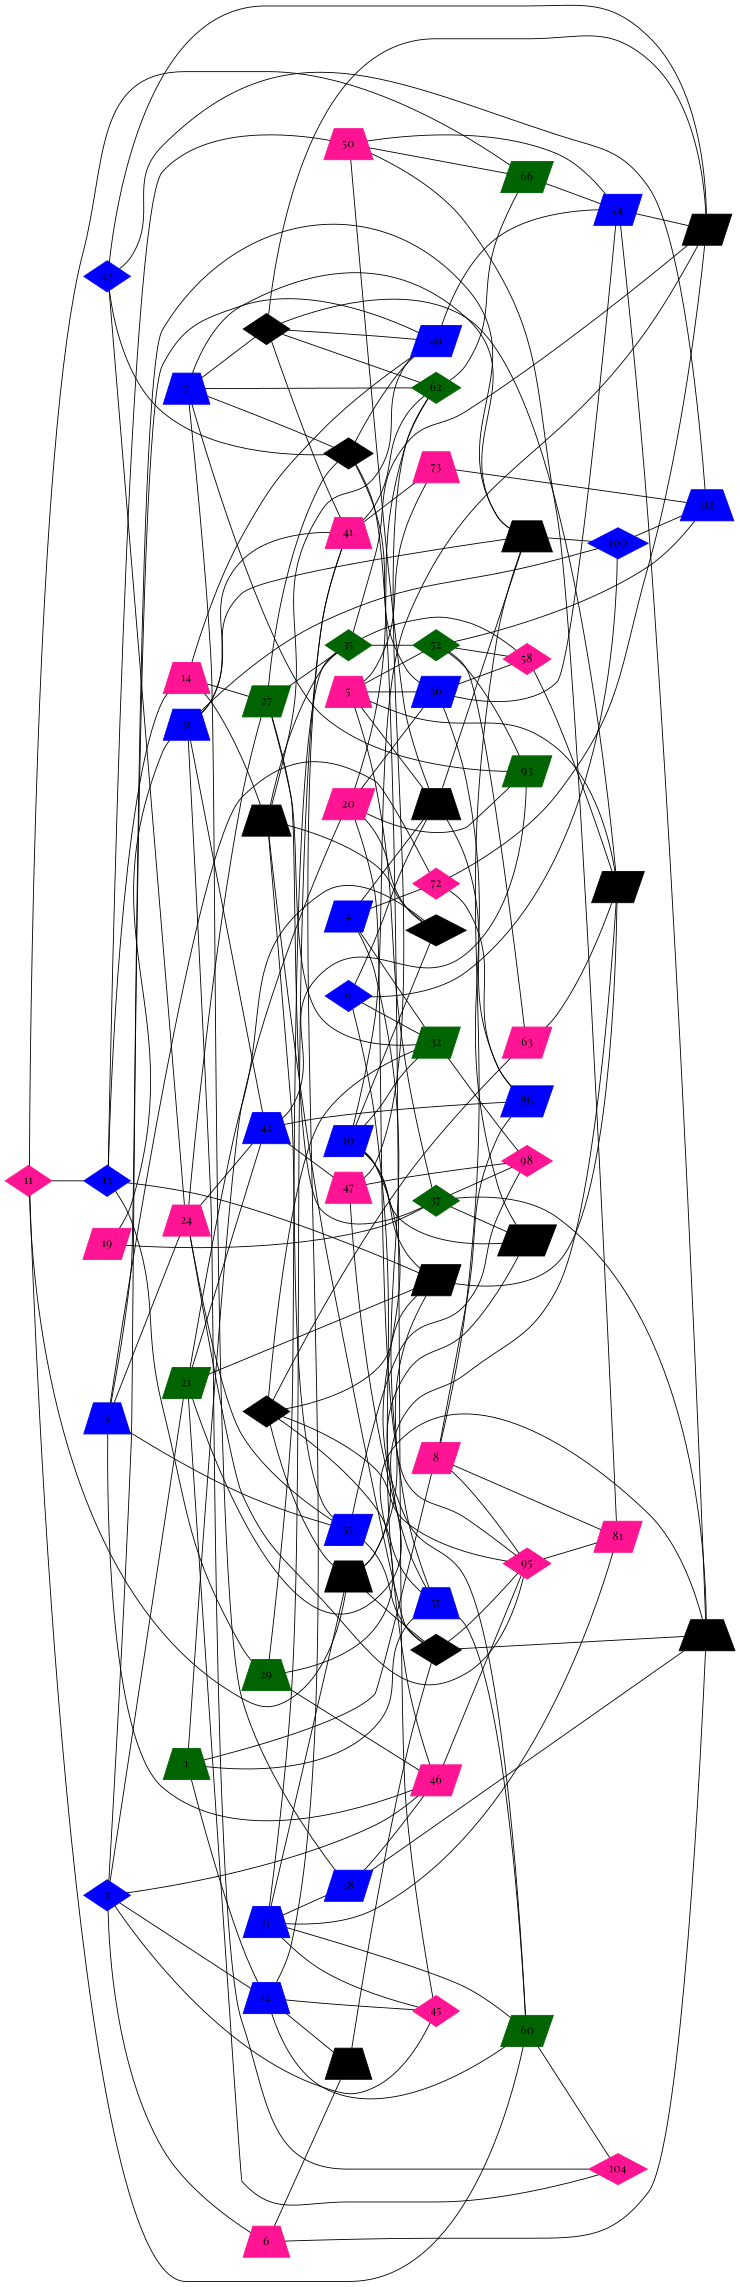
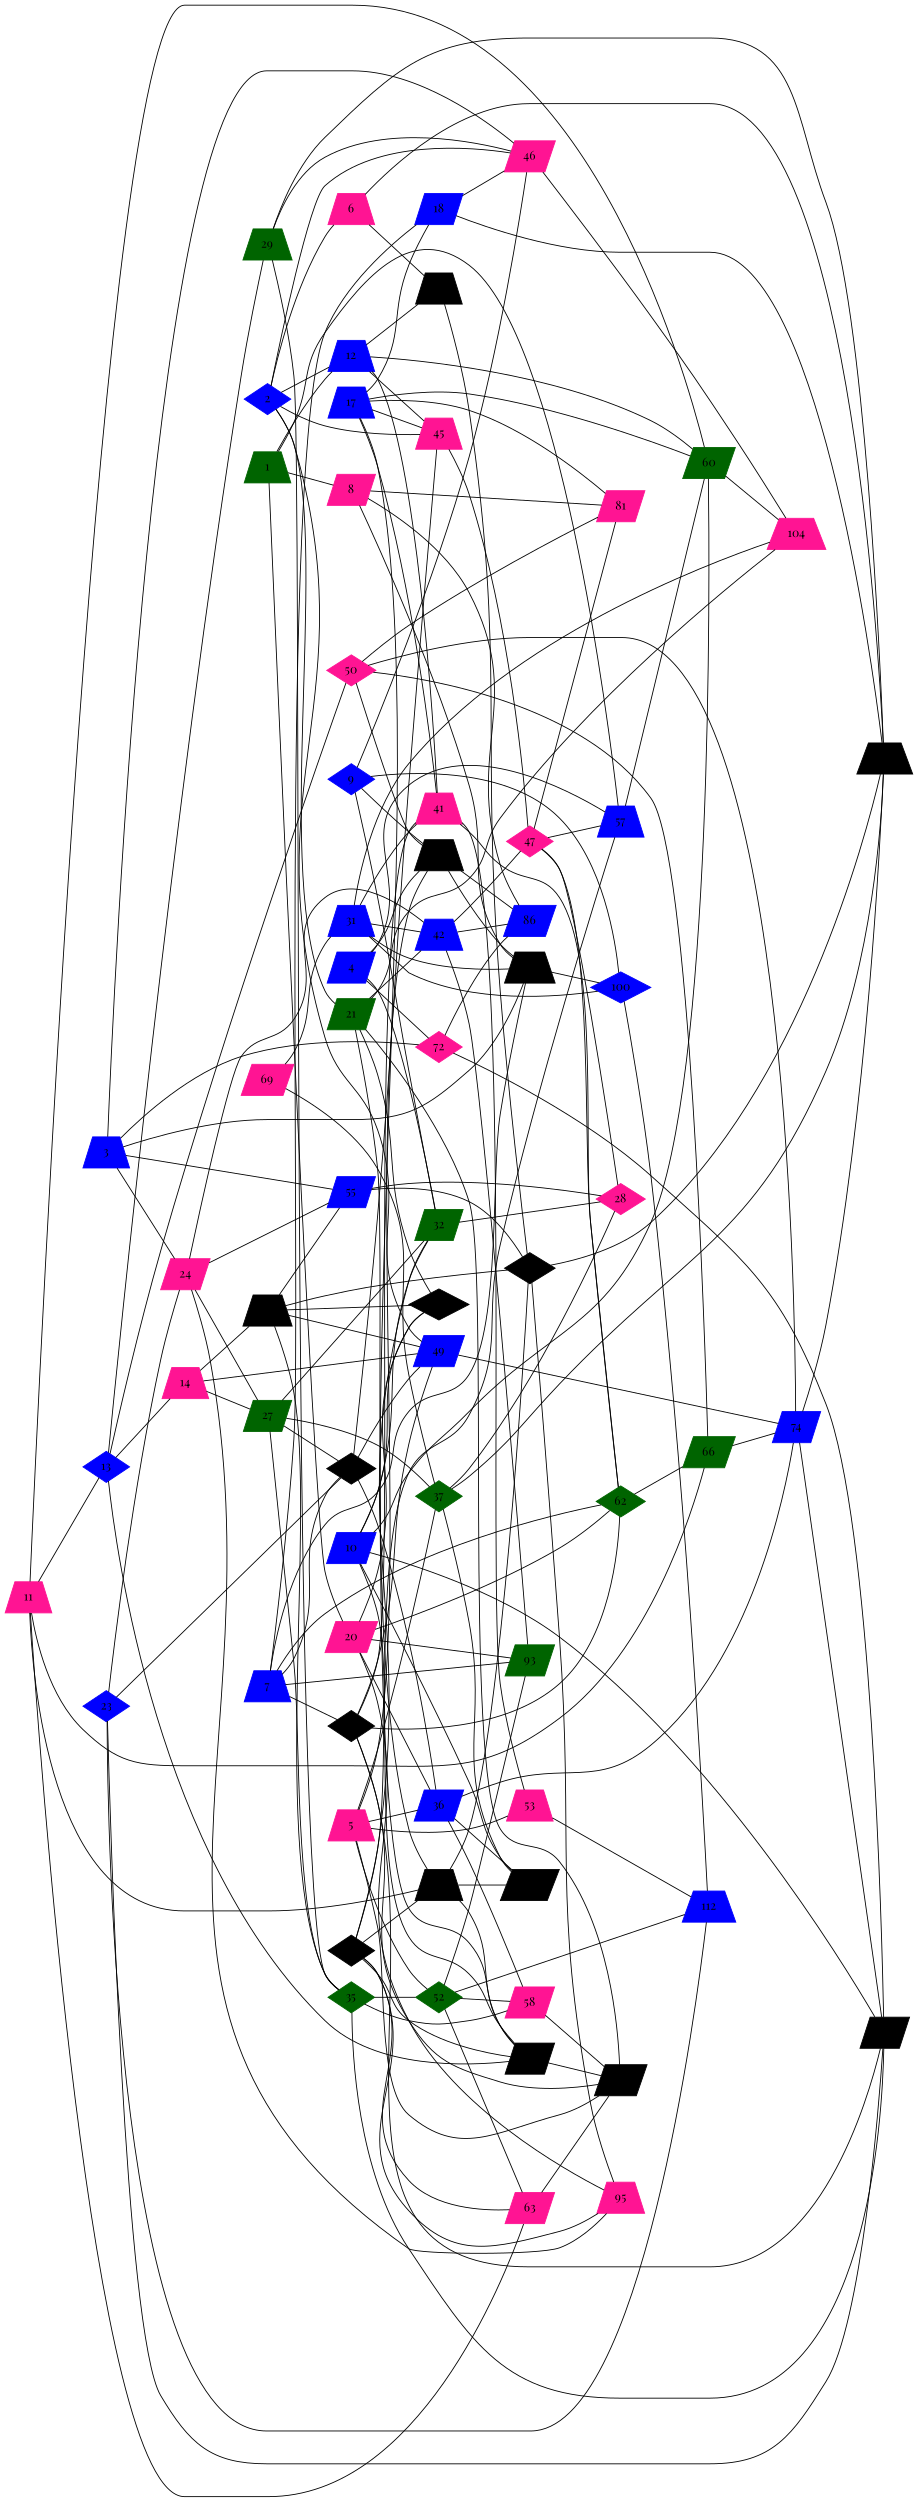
(349, 144) -> (351, 670)
(436, 467) -> (530, 1806)
none -> (501, 625)
(527, 659) -> (530, 2002)
(527, 1161) -> (621, 1199)
(29, 1181) -> (29, 1597)
(349, 1188) -> (530, 841)
(187, 1221) -> (185, 1274)
(107, 1244) -> (268, 1080)
(487, 1510) -> none
(570, 1551) -> (575, 675)
(527, 1564) -> (621, 2198)
(478, 1680) -> (663, 333)
(436, 2011) -> (439, 434)
(618, 2169) -> (796, 534)
none -> (107, 2302)
